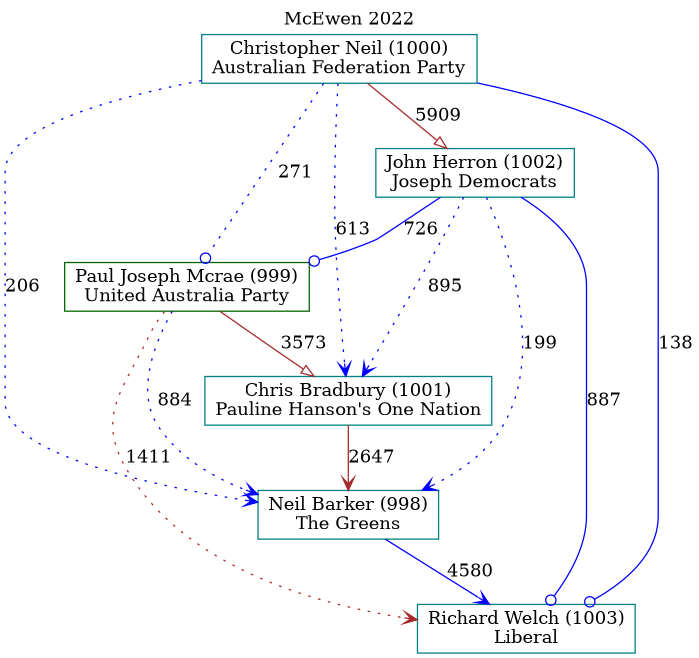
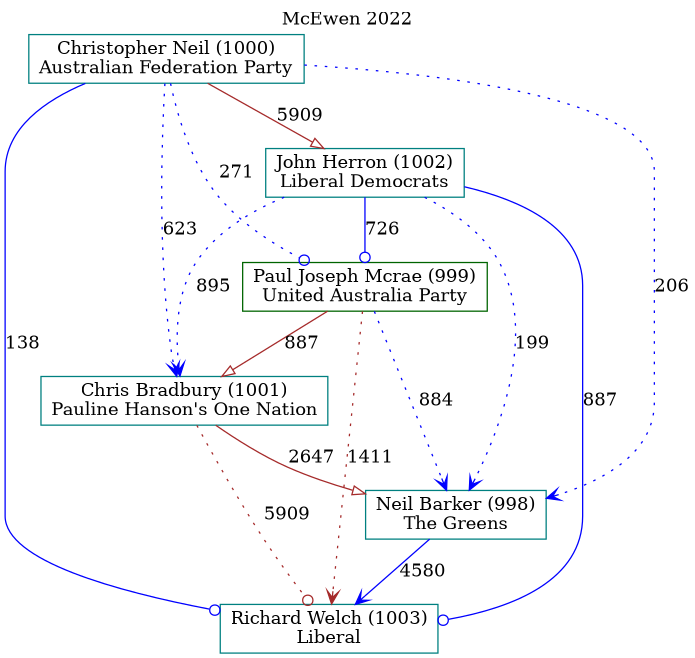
(475, 173) -> (365, 173)
(353, 230) -> (181, 230)
(304, 344) -> (302, 344)
(348, 451) -> (281, 464)
none -> (247, 513)
